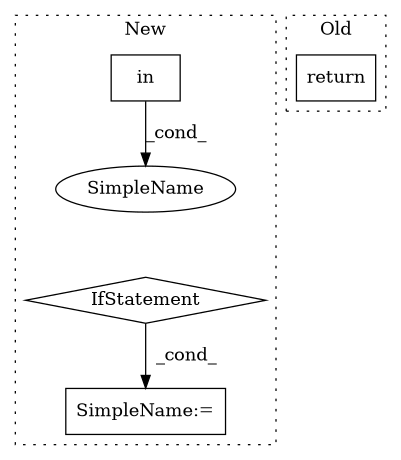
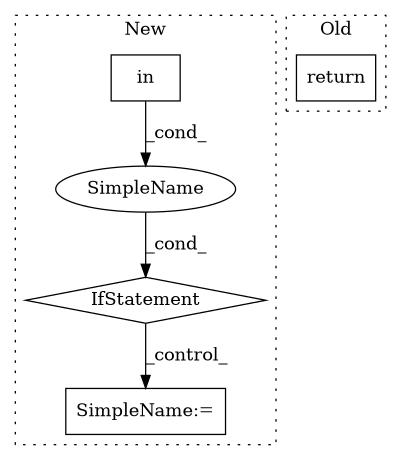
none -> (146, 238)
(187, 356) -> (187, 356)
